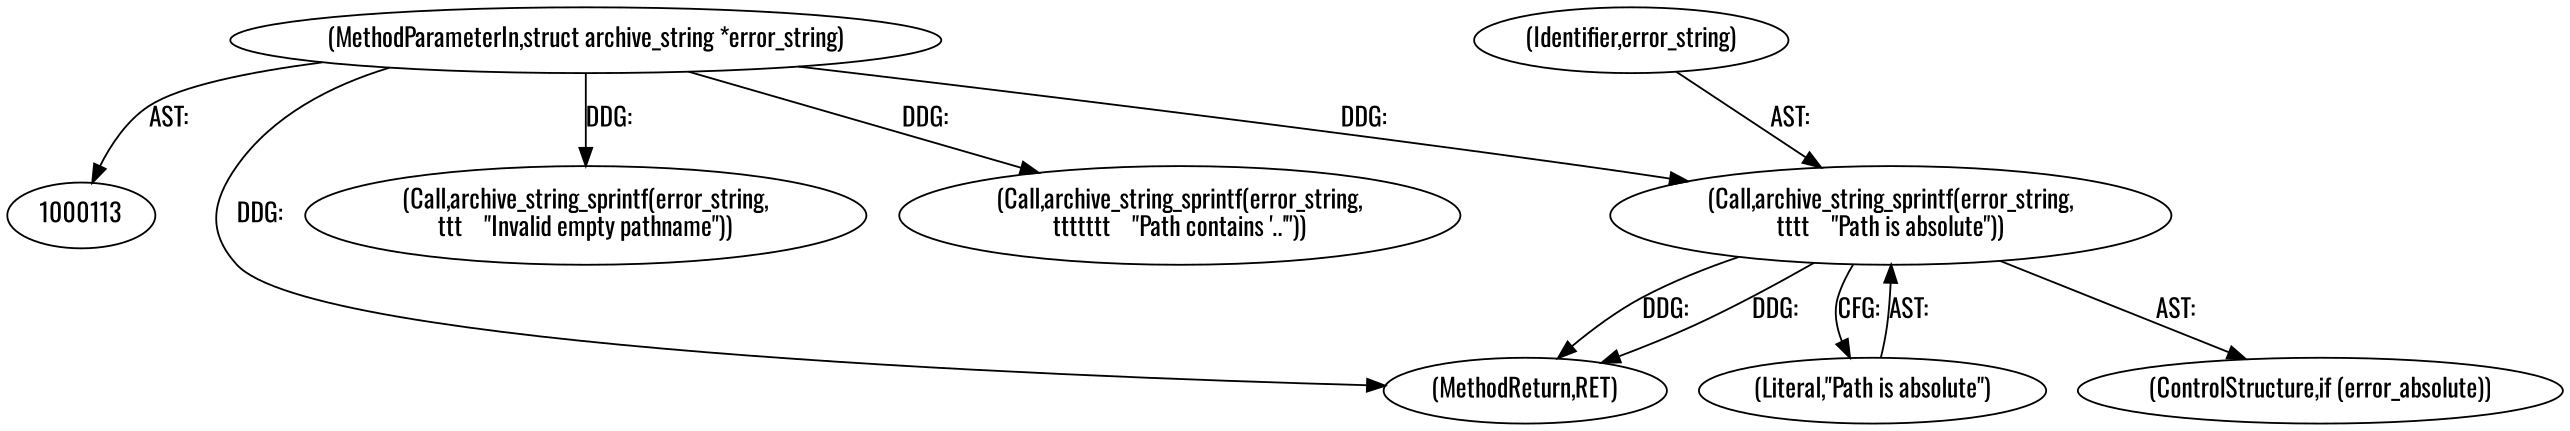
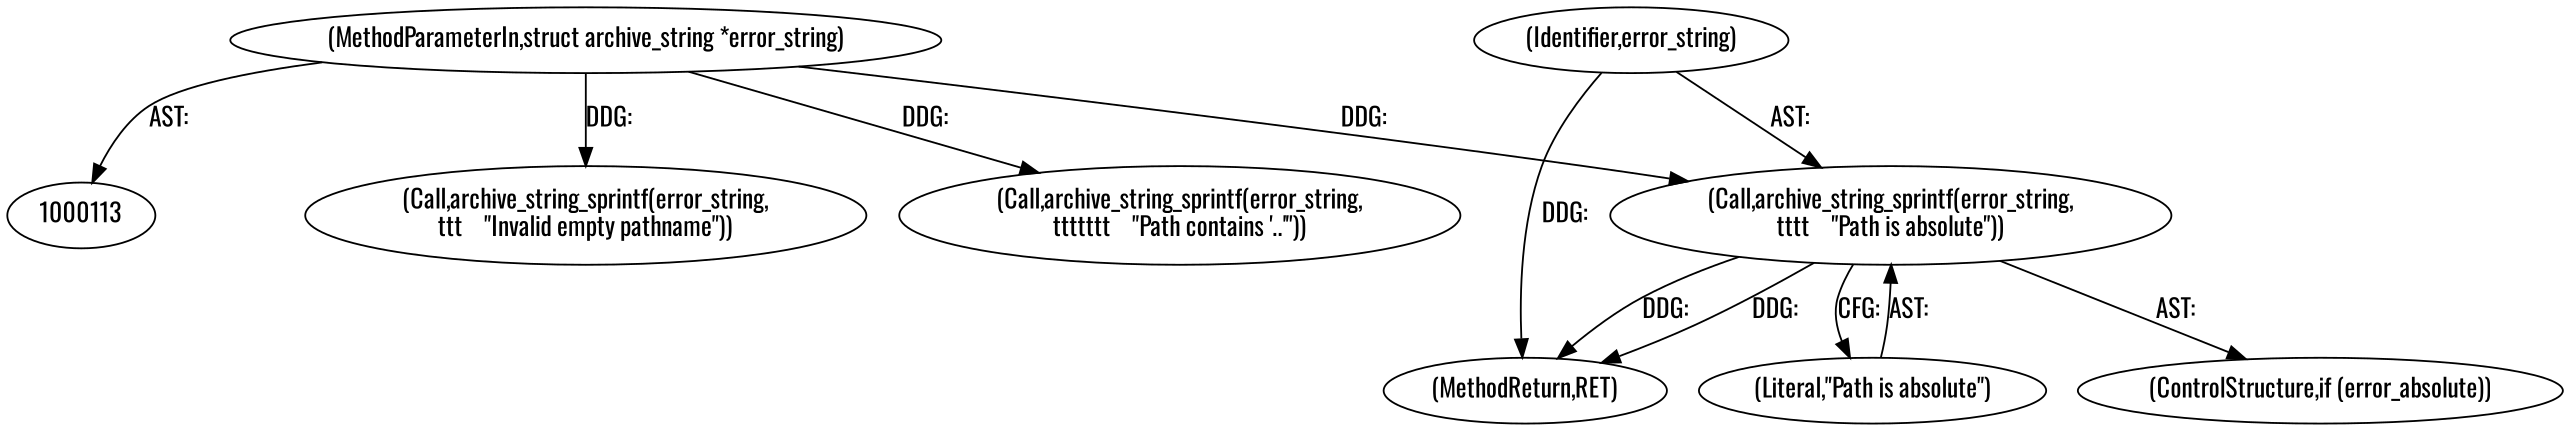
(650, 347) -> (1533, 197)
